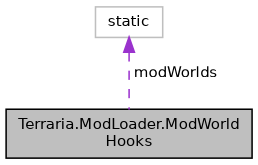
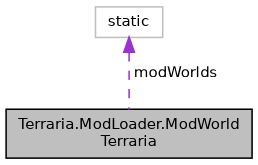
(129, 134) -> (129, 134)
